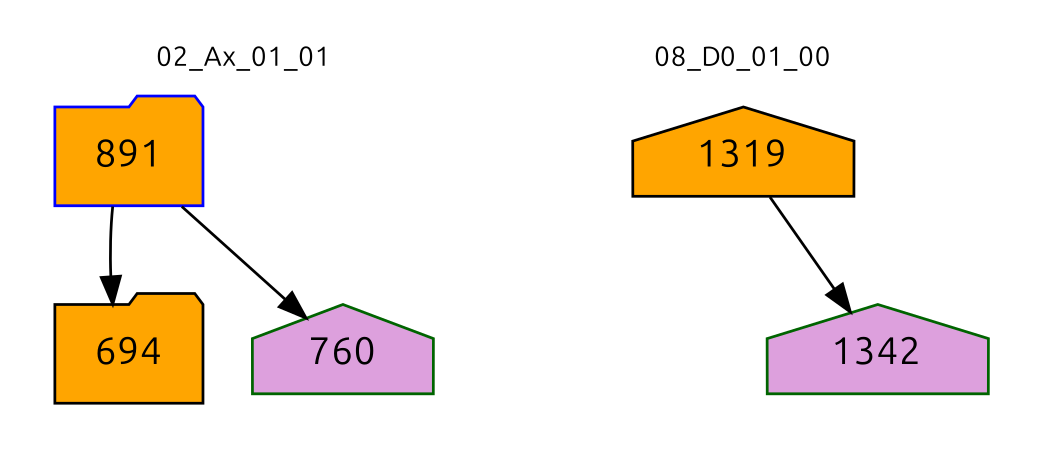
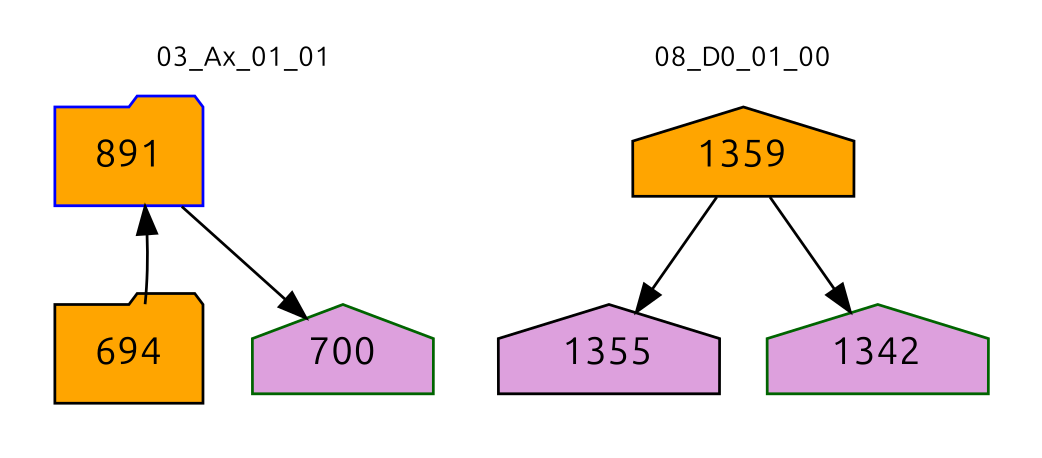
(244, 59) -> (244, 59)
(743, 156) -> (743, 156)
(111, 242) -> (147, 269)
(343, 354) -> (343, 354)
none -> (609, 354)
